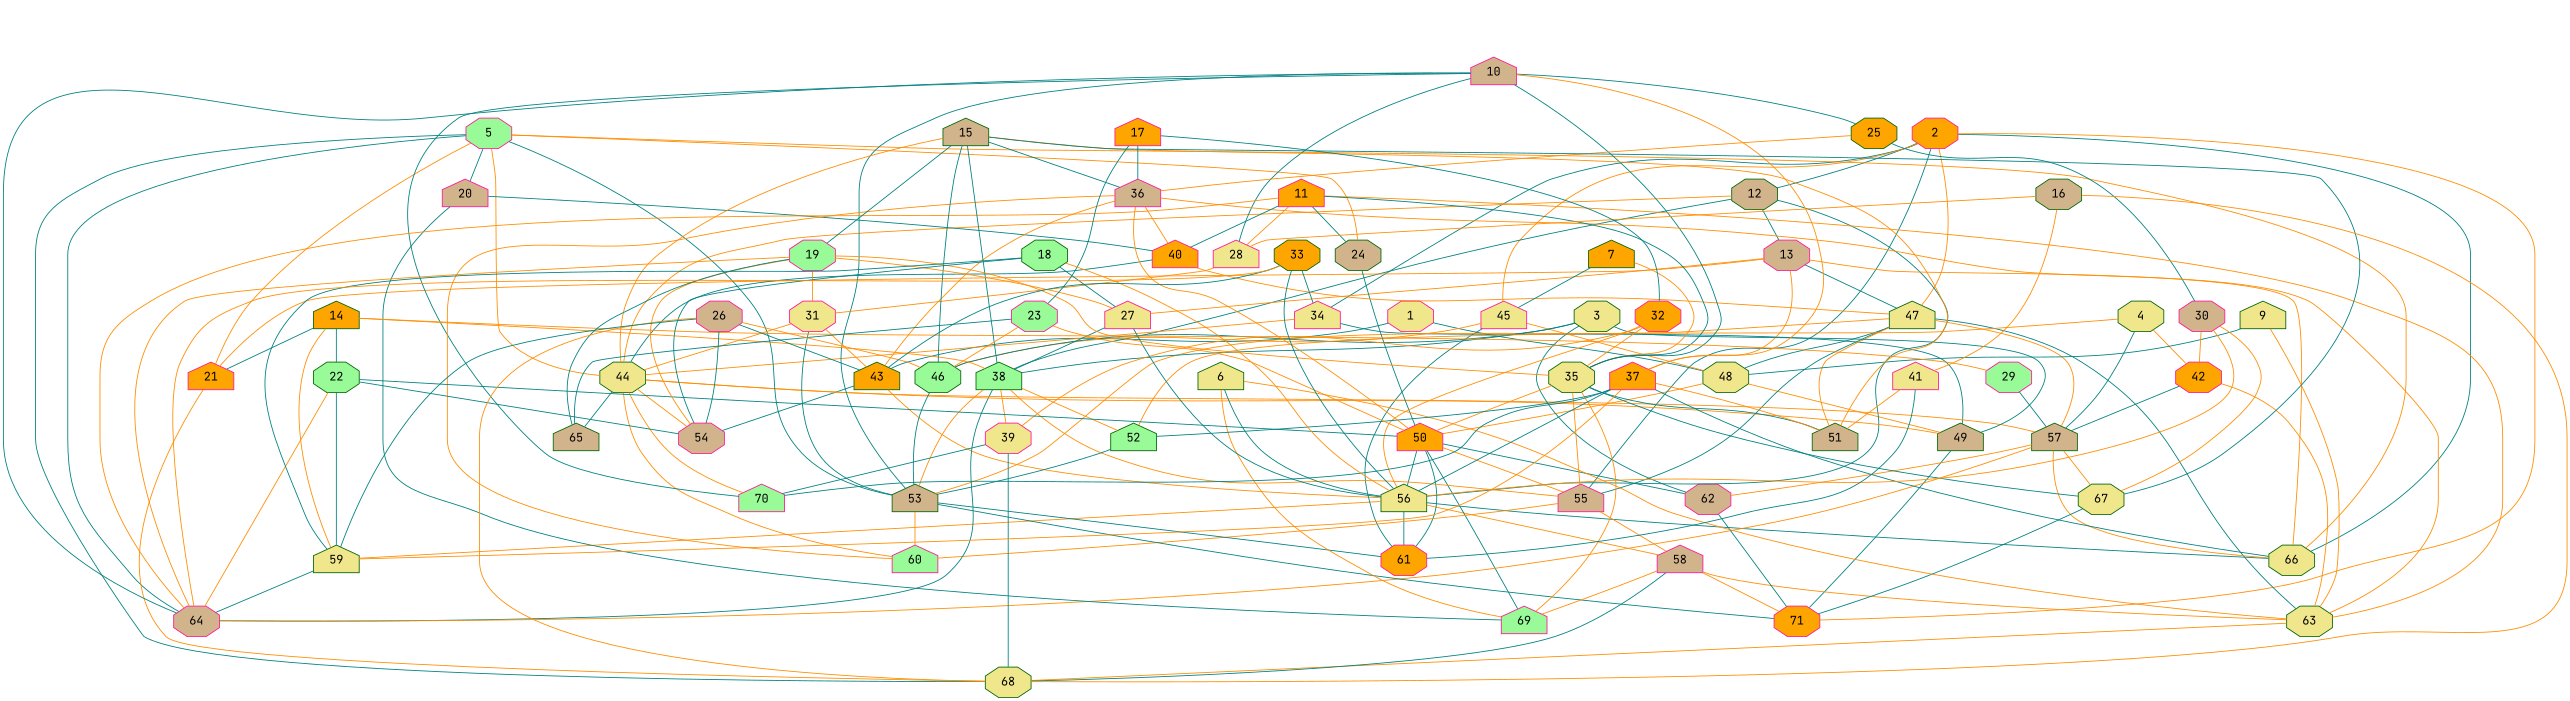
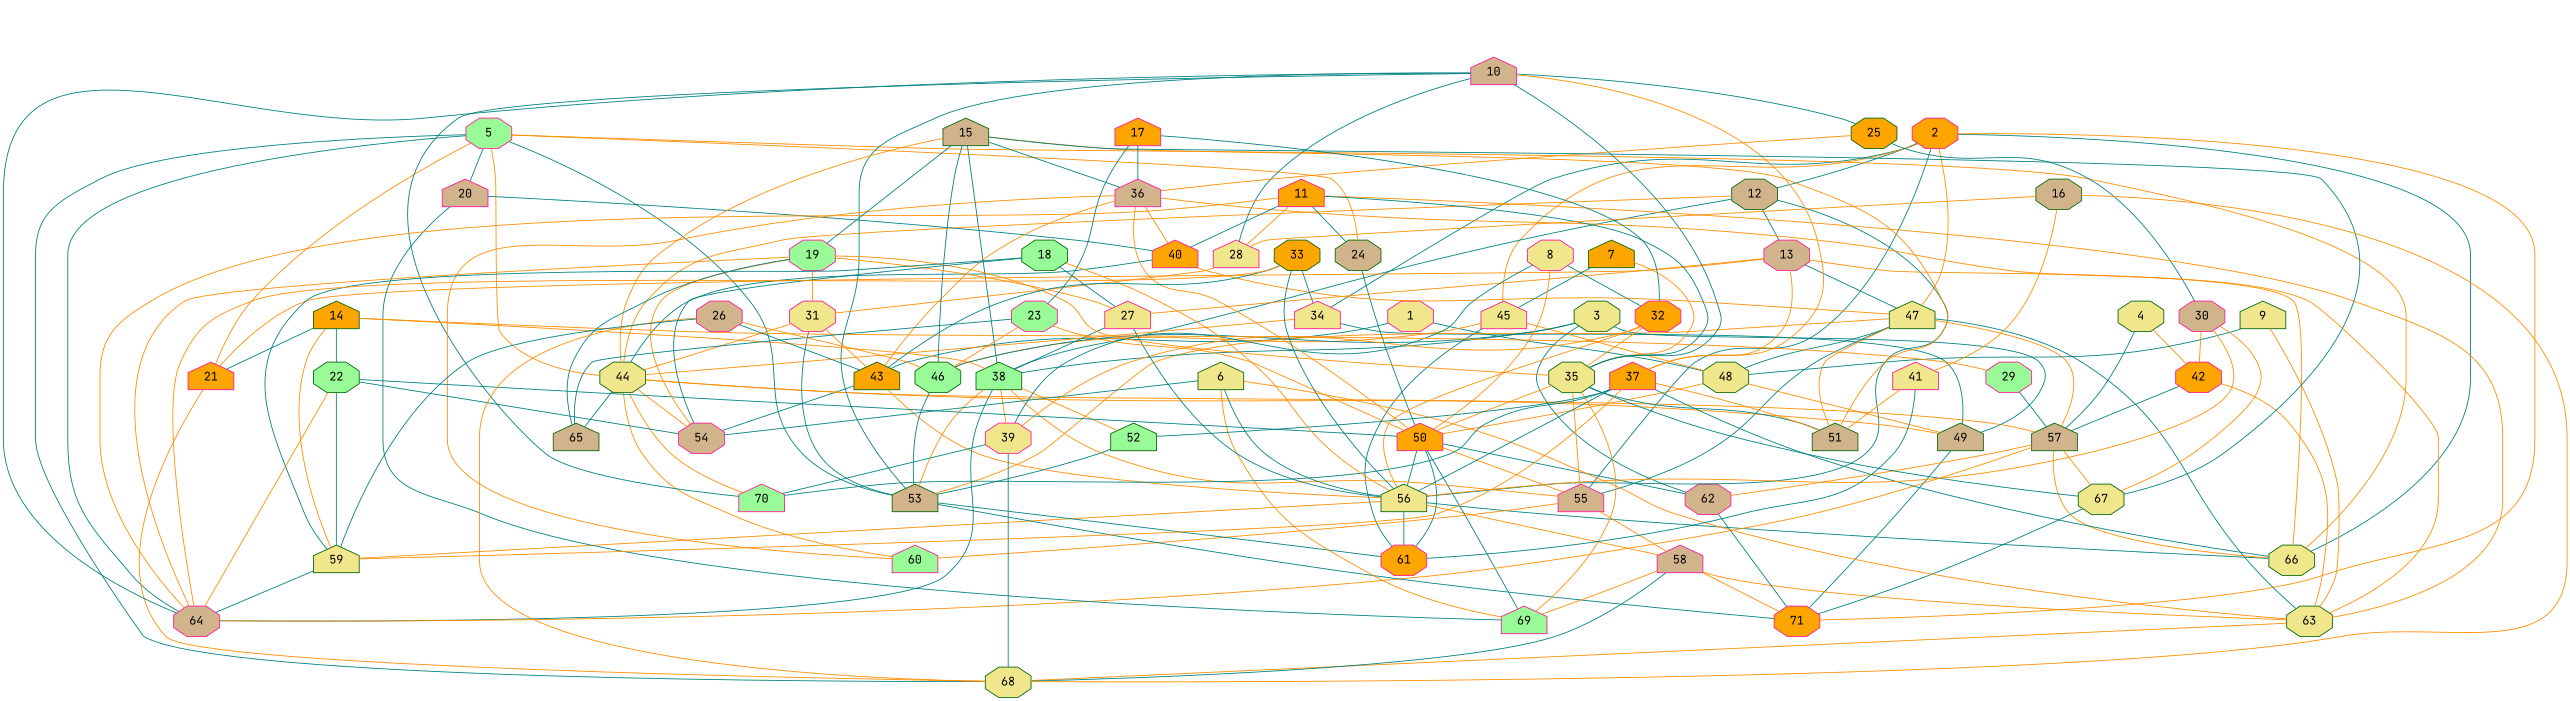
none -> (1550, 255)
(1840, 333) -> none
(715, 378) -> (973, 406)
(915, 533) -> none
